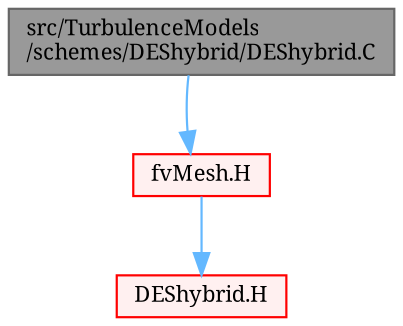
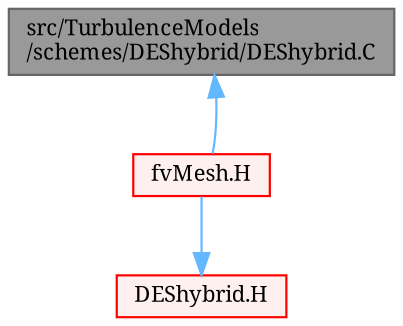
(187, 103) -> (216, 126)
